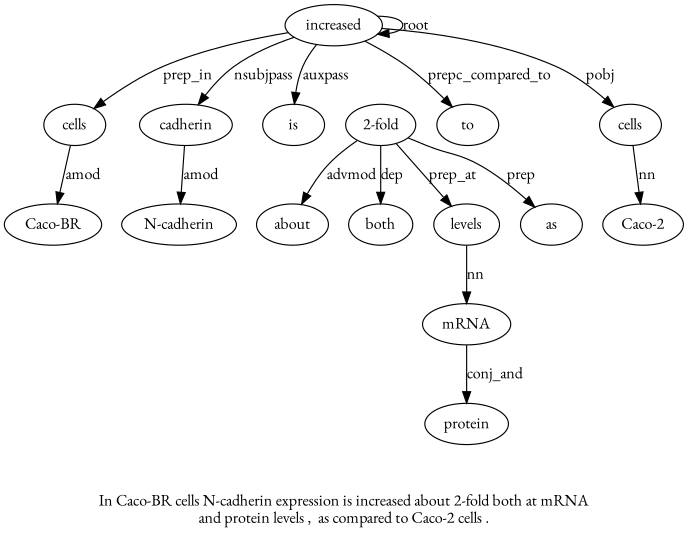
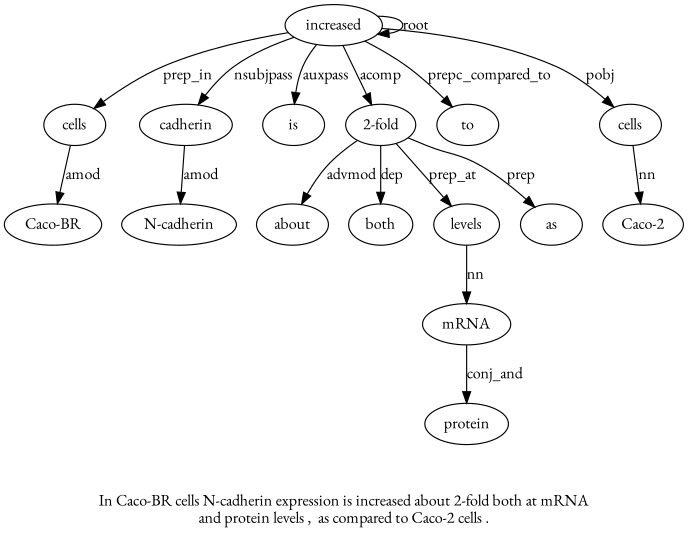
none -> (355, 70)
